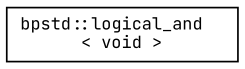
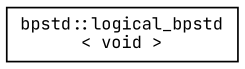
(122, 35) -> (122, 35)
